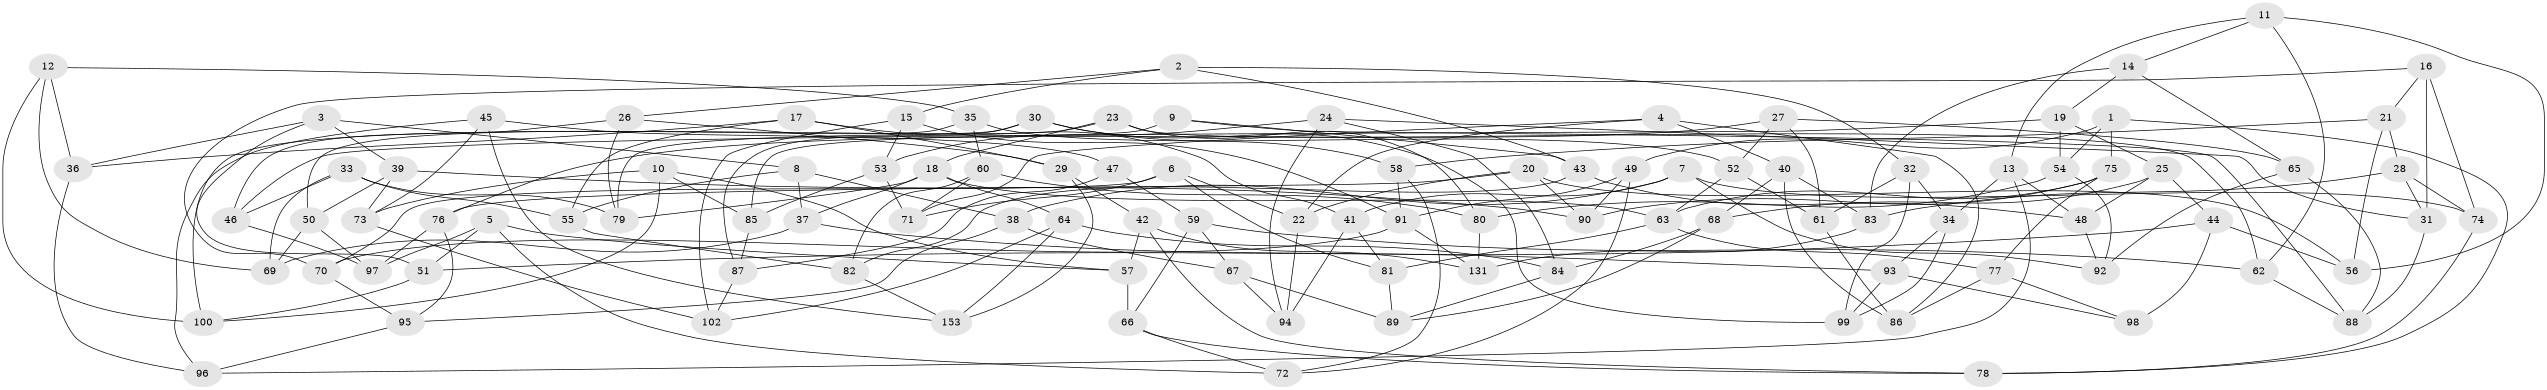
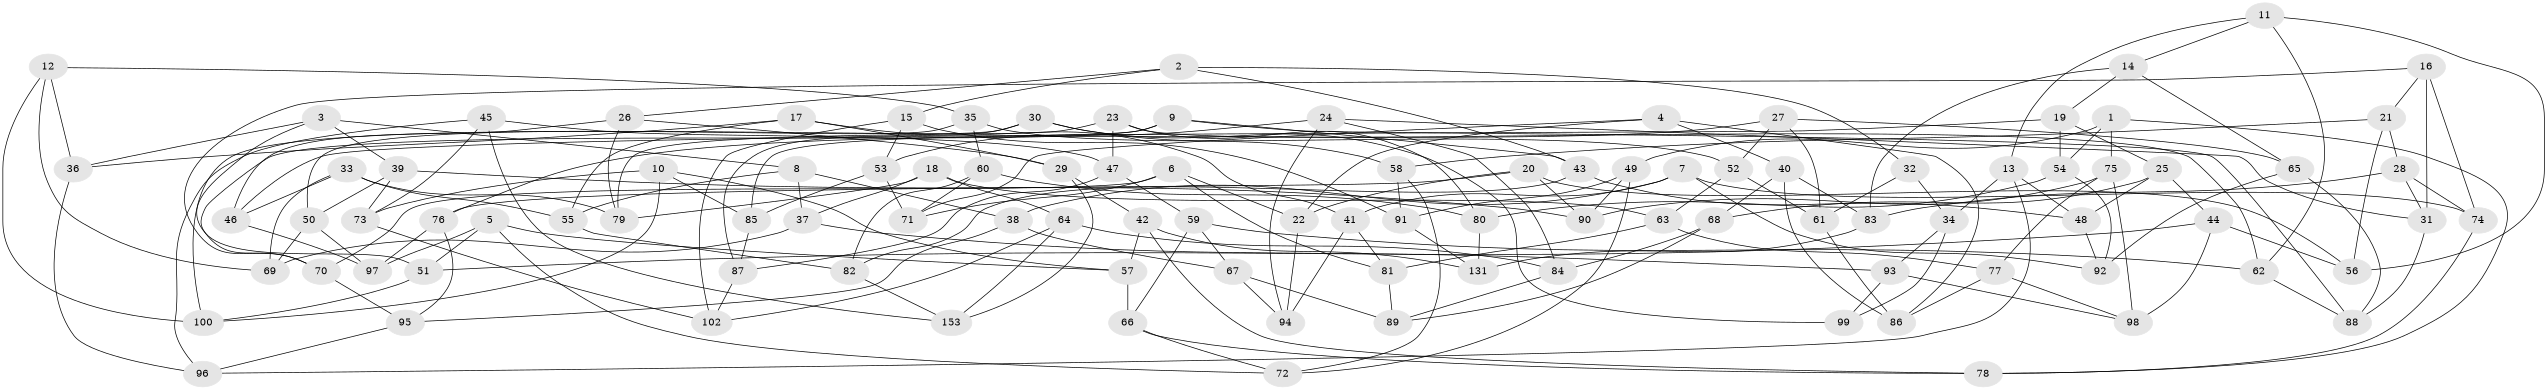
(991, 148) -> (1113, 144)
(1887, 195) -> (2124, 243)
(1890, 241) -> none
(835, 245) -> (604, 138)
